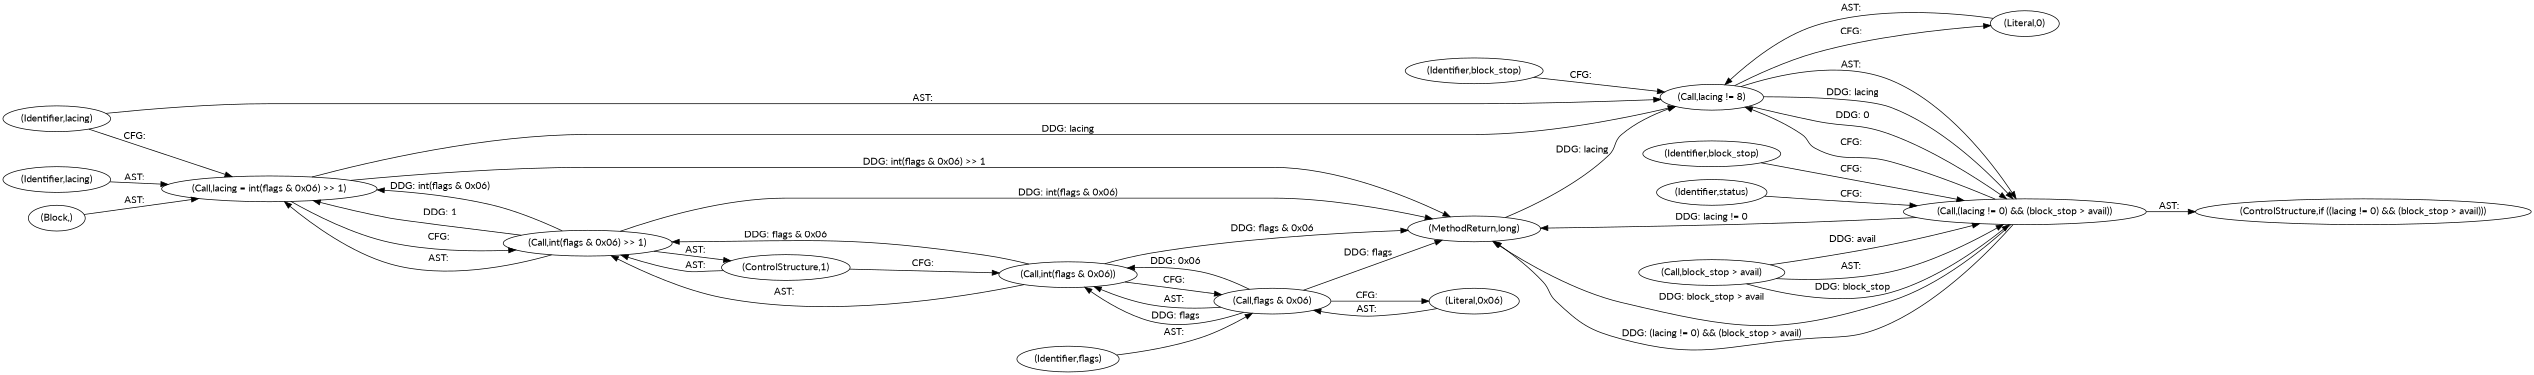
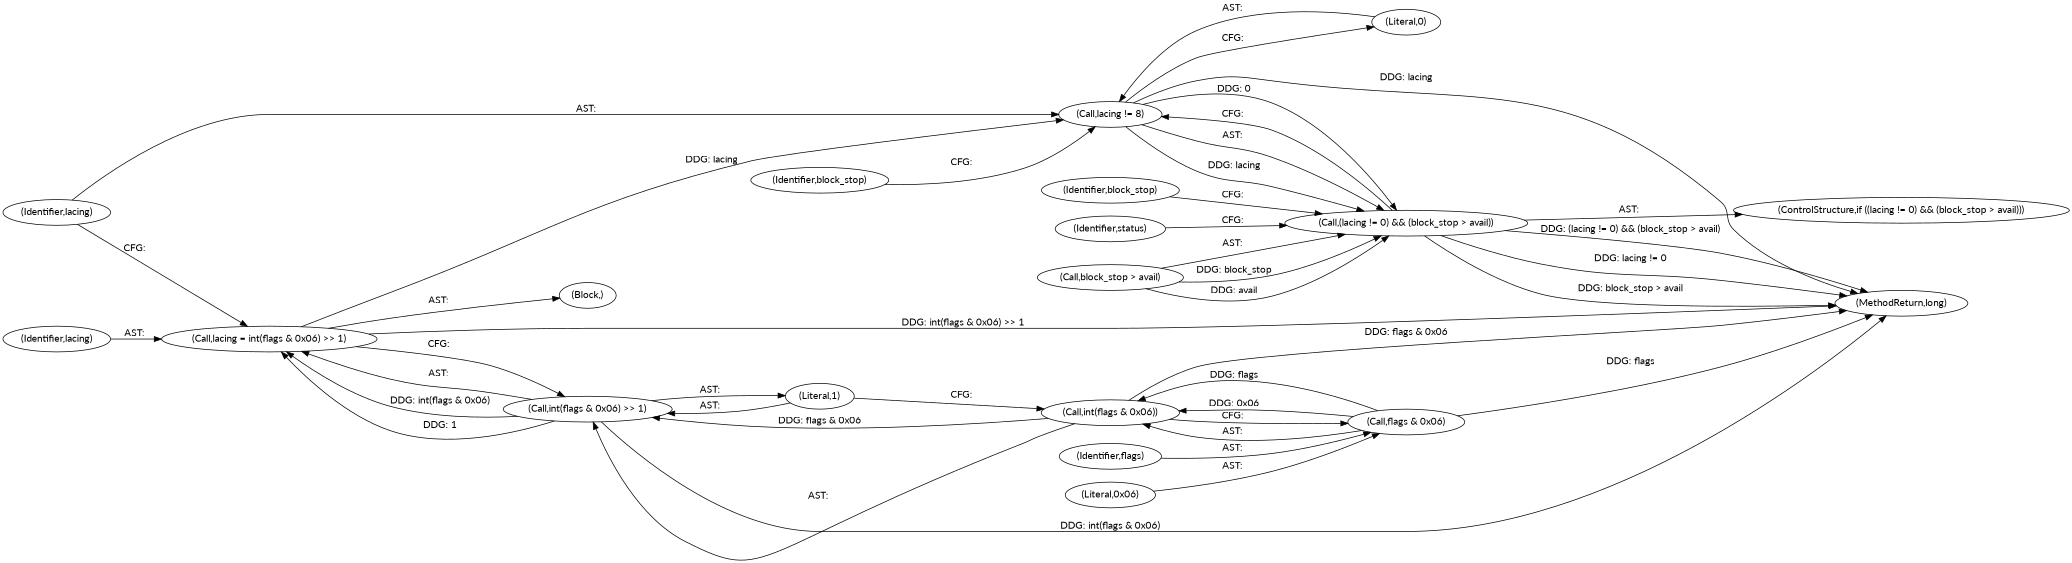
(1592, 169) -> (1520, 103)
(138, 207) -> (440, 312)
(786, 268) -> (820, 396)
(1376, 301) -> none
